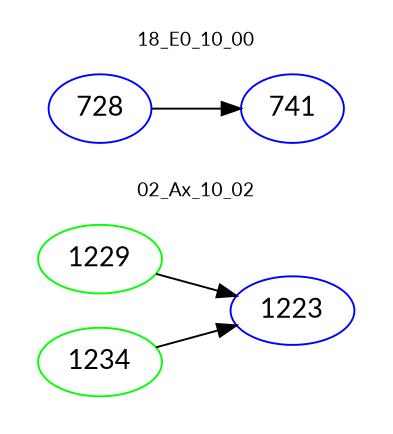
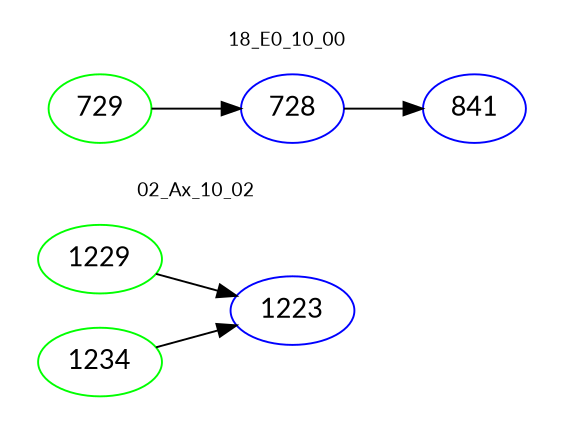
none -> (100, 109)
(292, 109) -> (474, 109)
